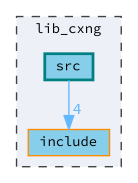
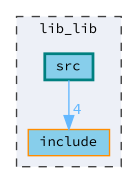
(69, 30) -> (69, 30)
